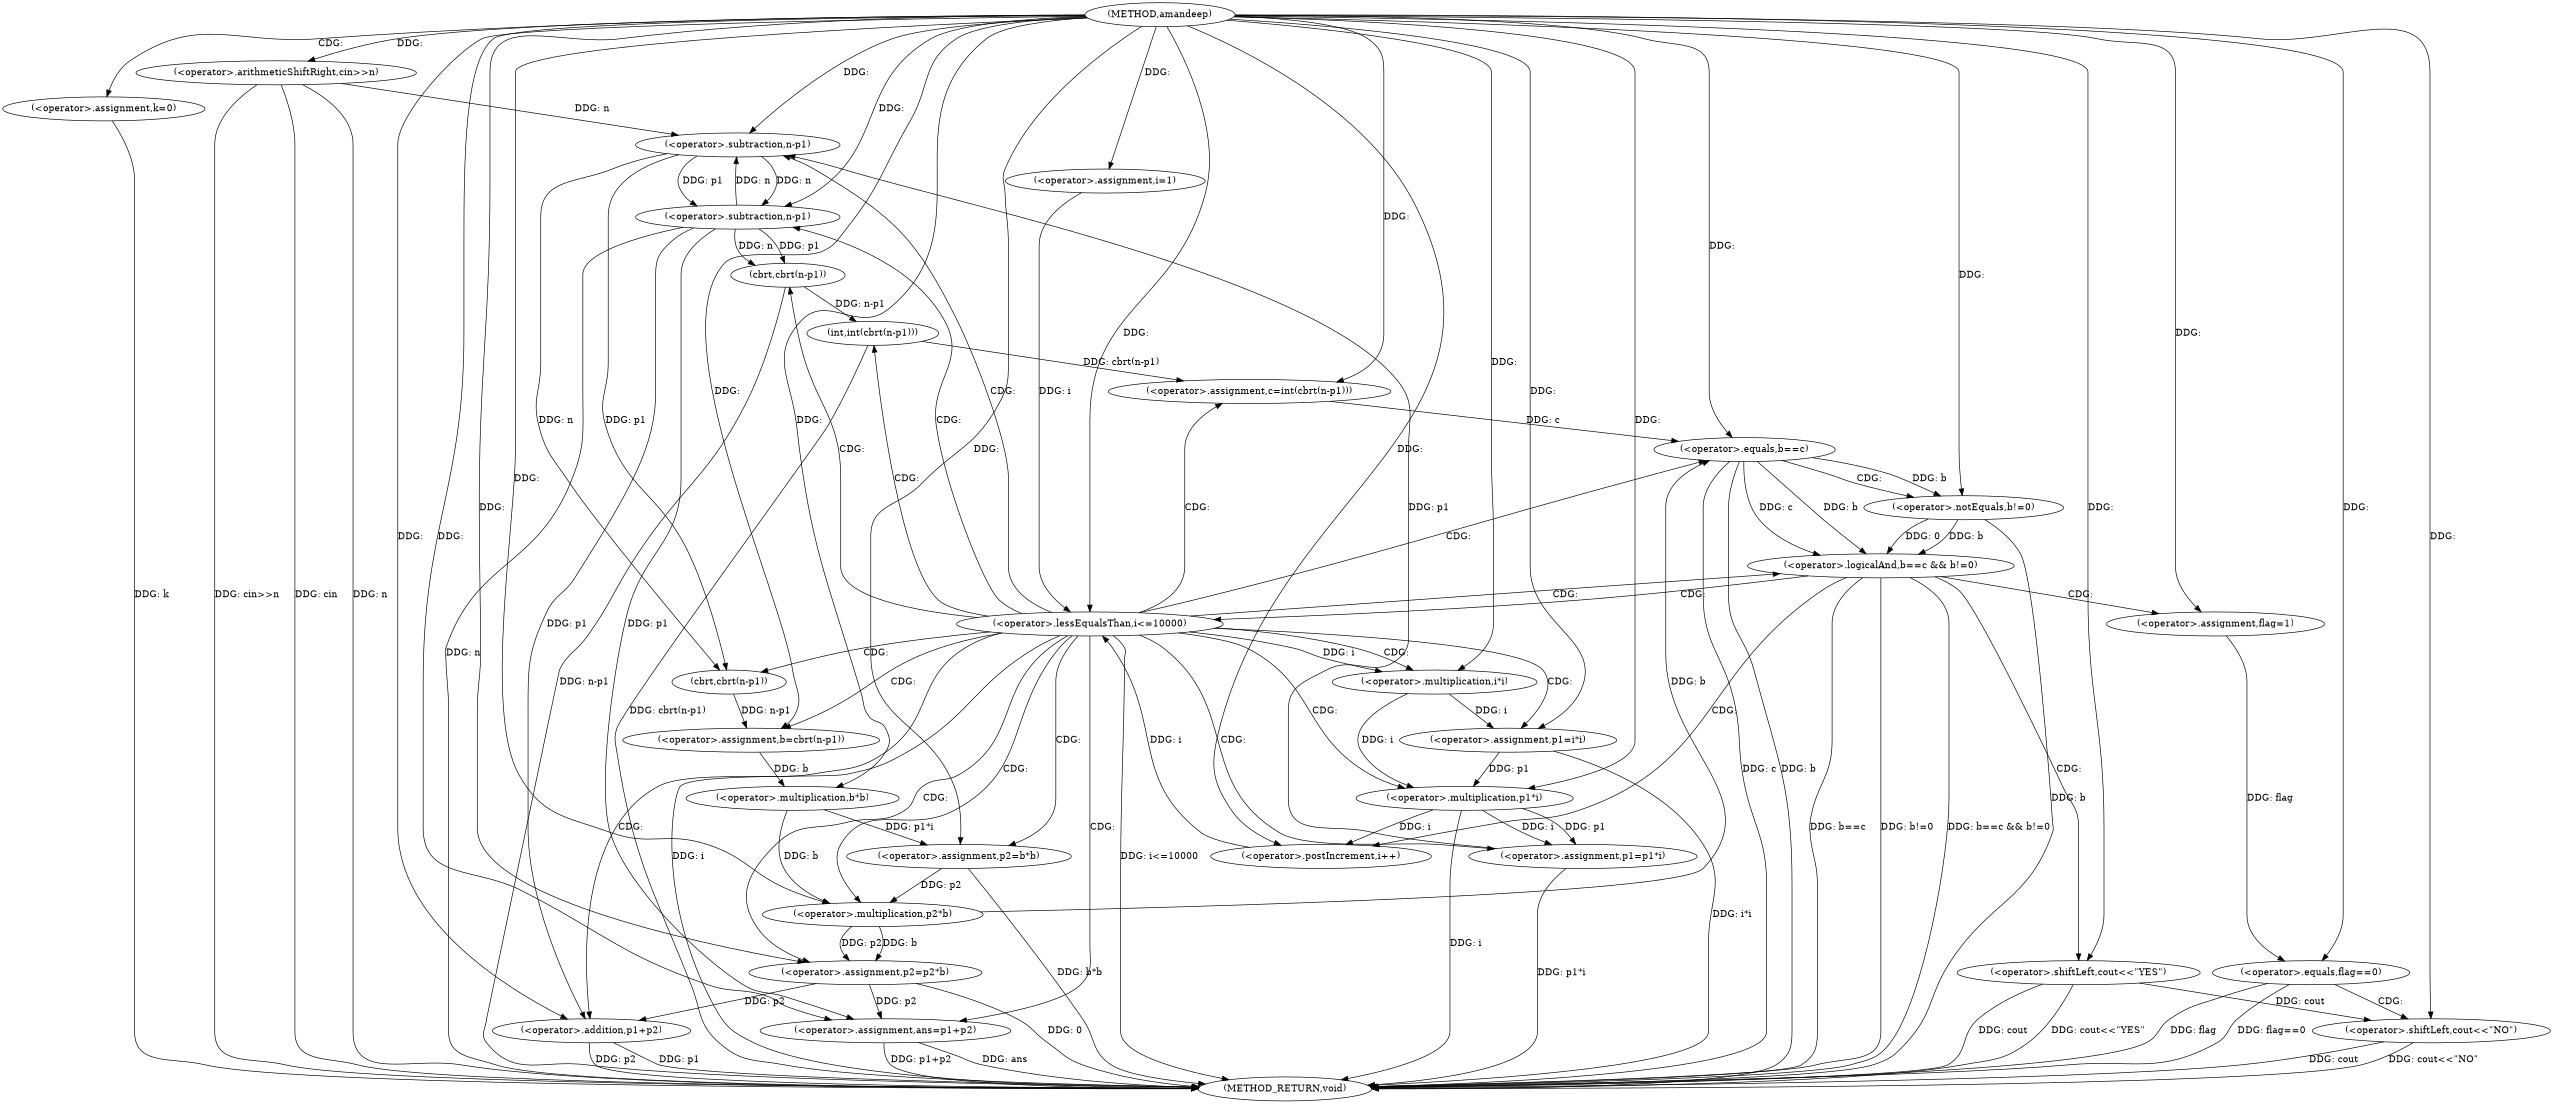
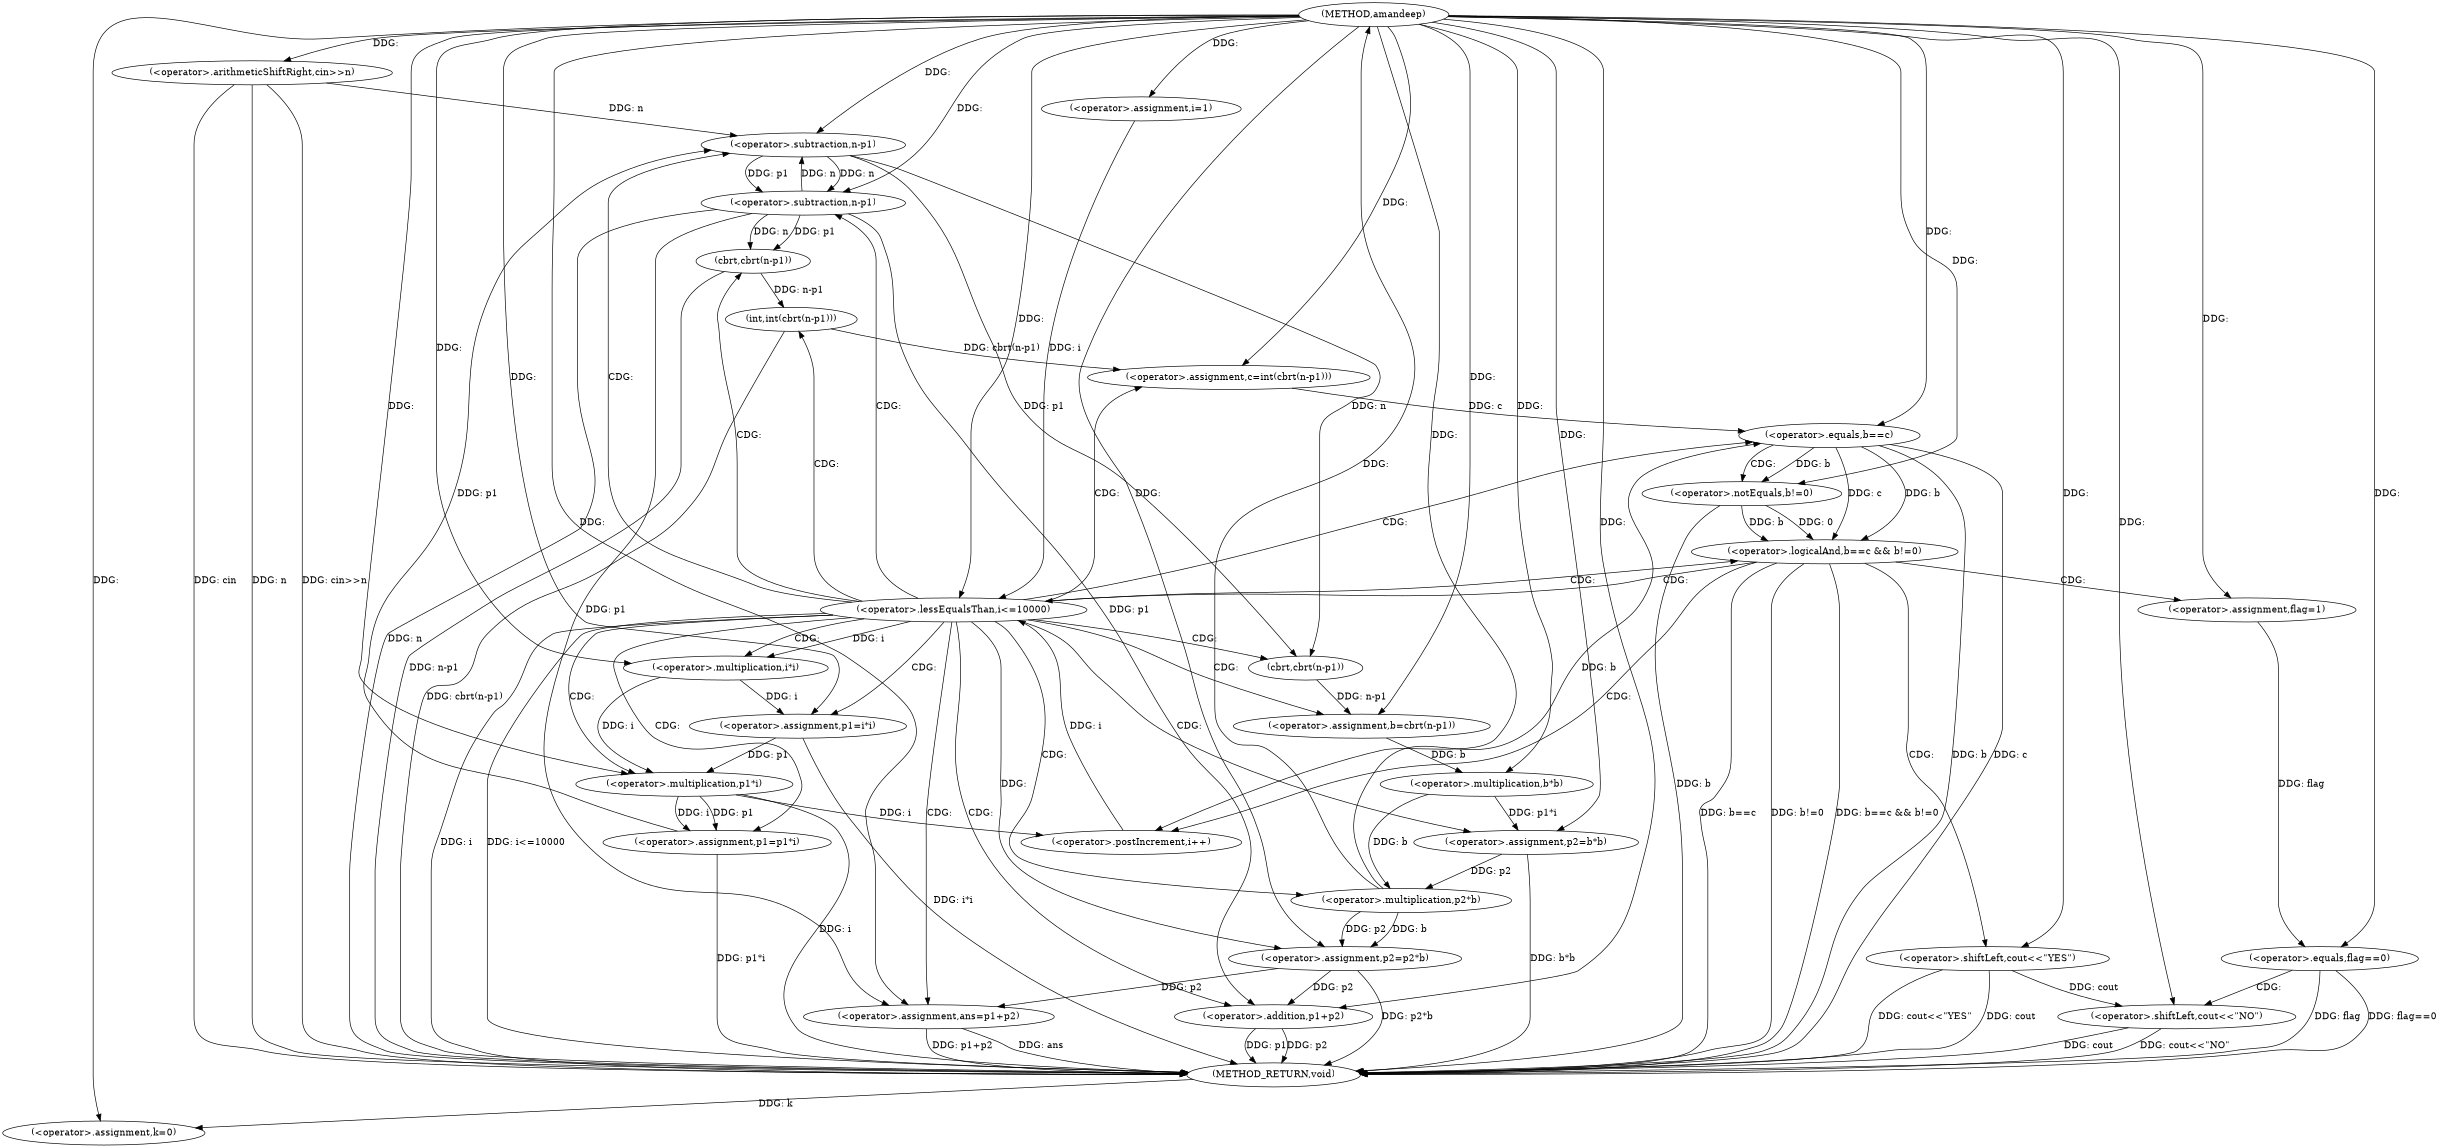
(333, 44) -> (108, 581)
(515, 306) -> (1302, 489)
(937, 798) -> (1015, 784)
(1065, 1031) -> (1408, 1017)
(198, 1063) -> (698, 1104)
